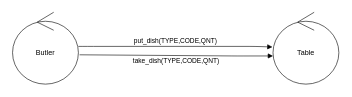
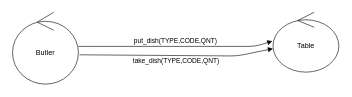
(306, 48) -> (306, 42)
